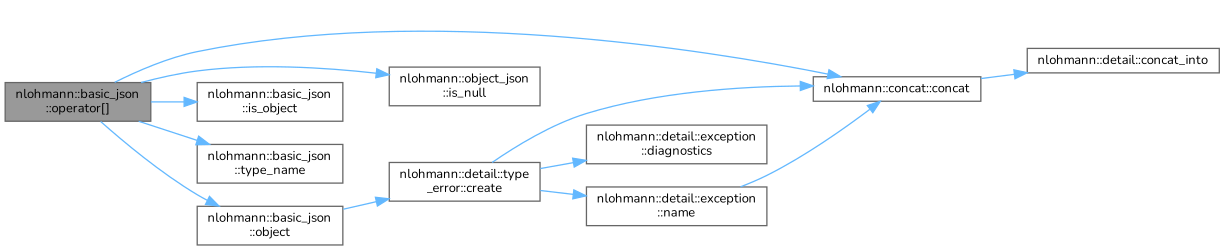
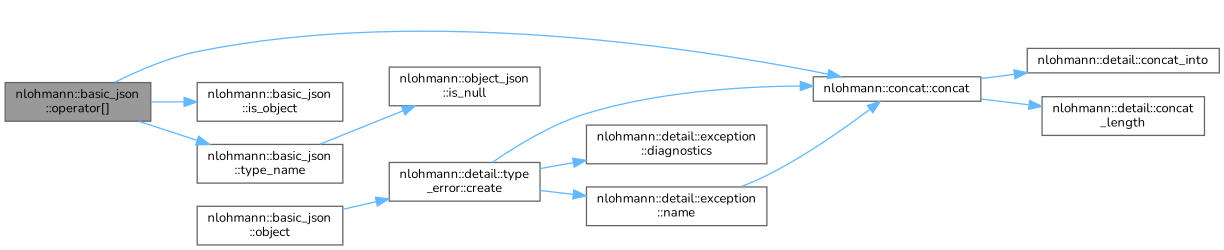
(258, 67) -> (362, 127)
none -> (1123, 116)
(152, 164) -> none
